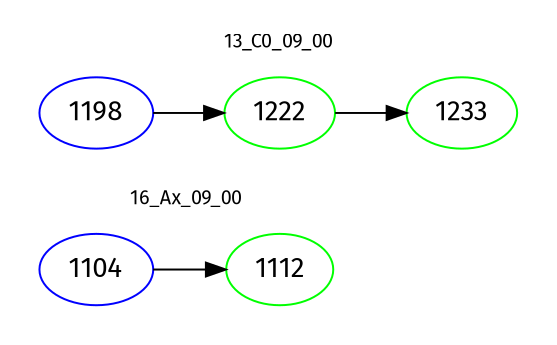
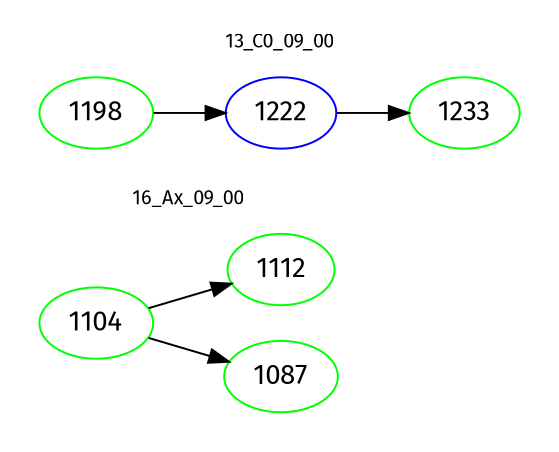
(96, 113) -> (96, 113)
(280, 113) -> (281, 113)
(96, 270) -> (96, 323)
none -> (281, 377)
